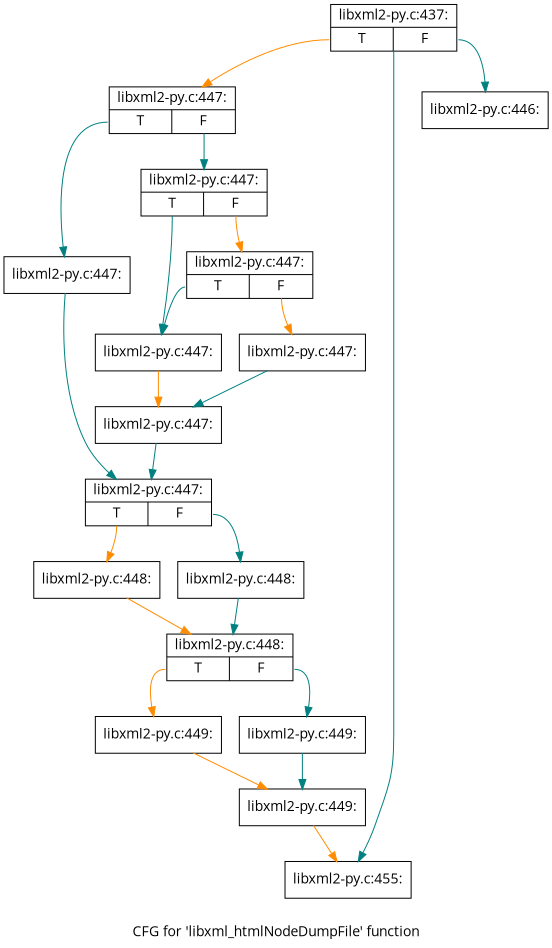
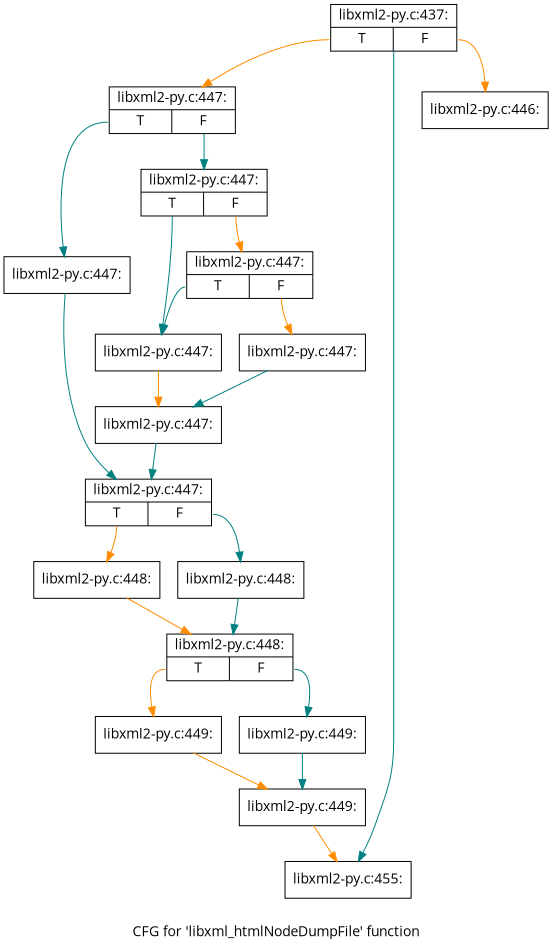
(479, 55) -> (479, 55)
